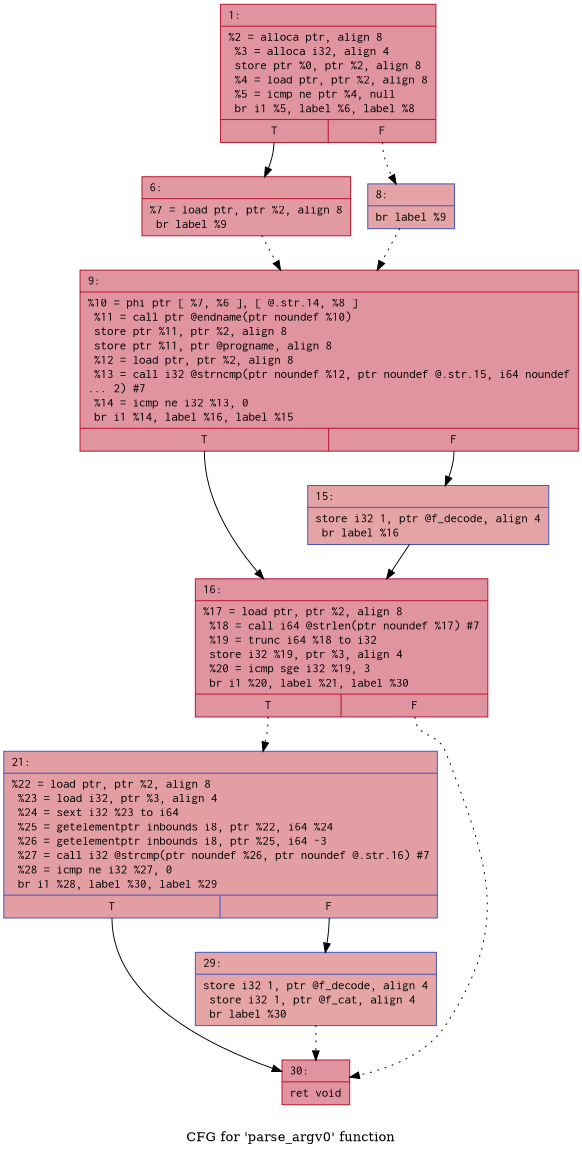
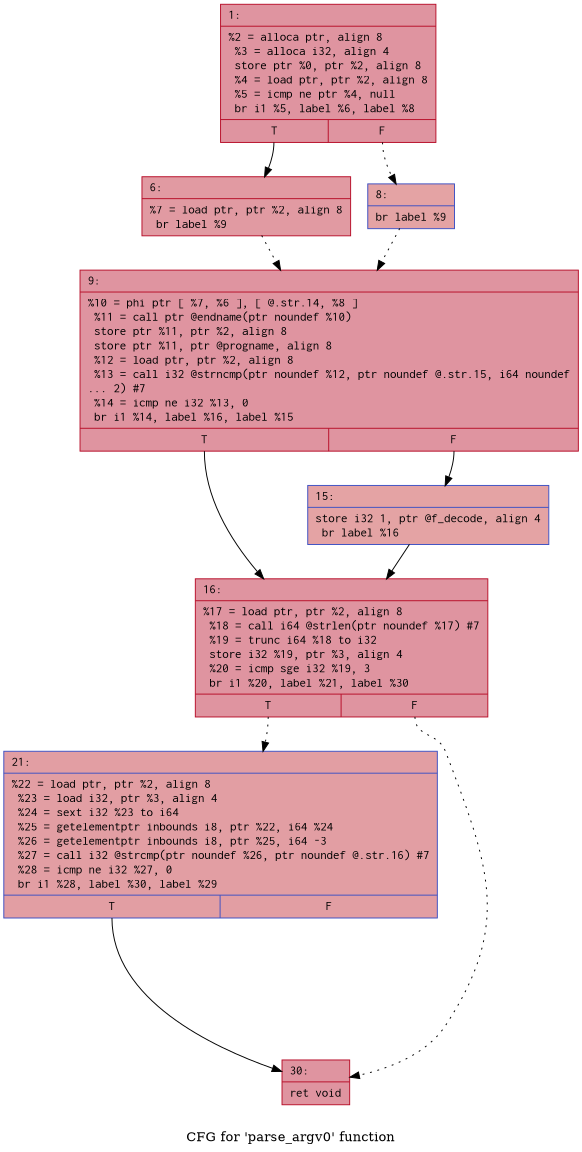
(316, 989) -> none
